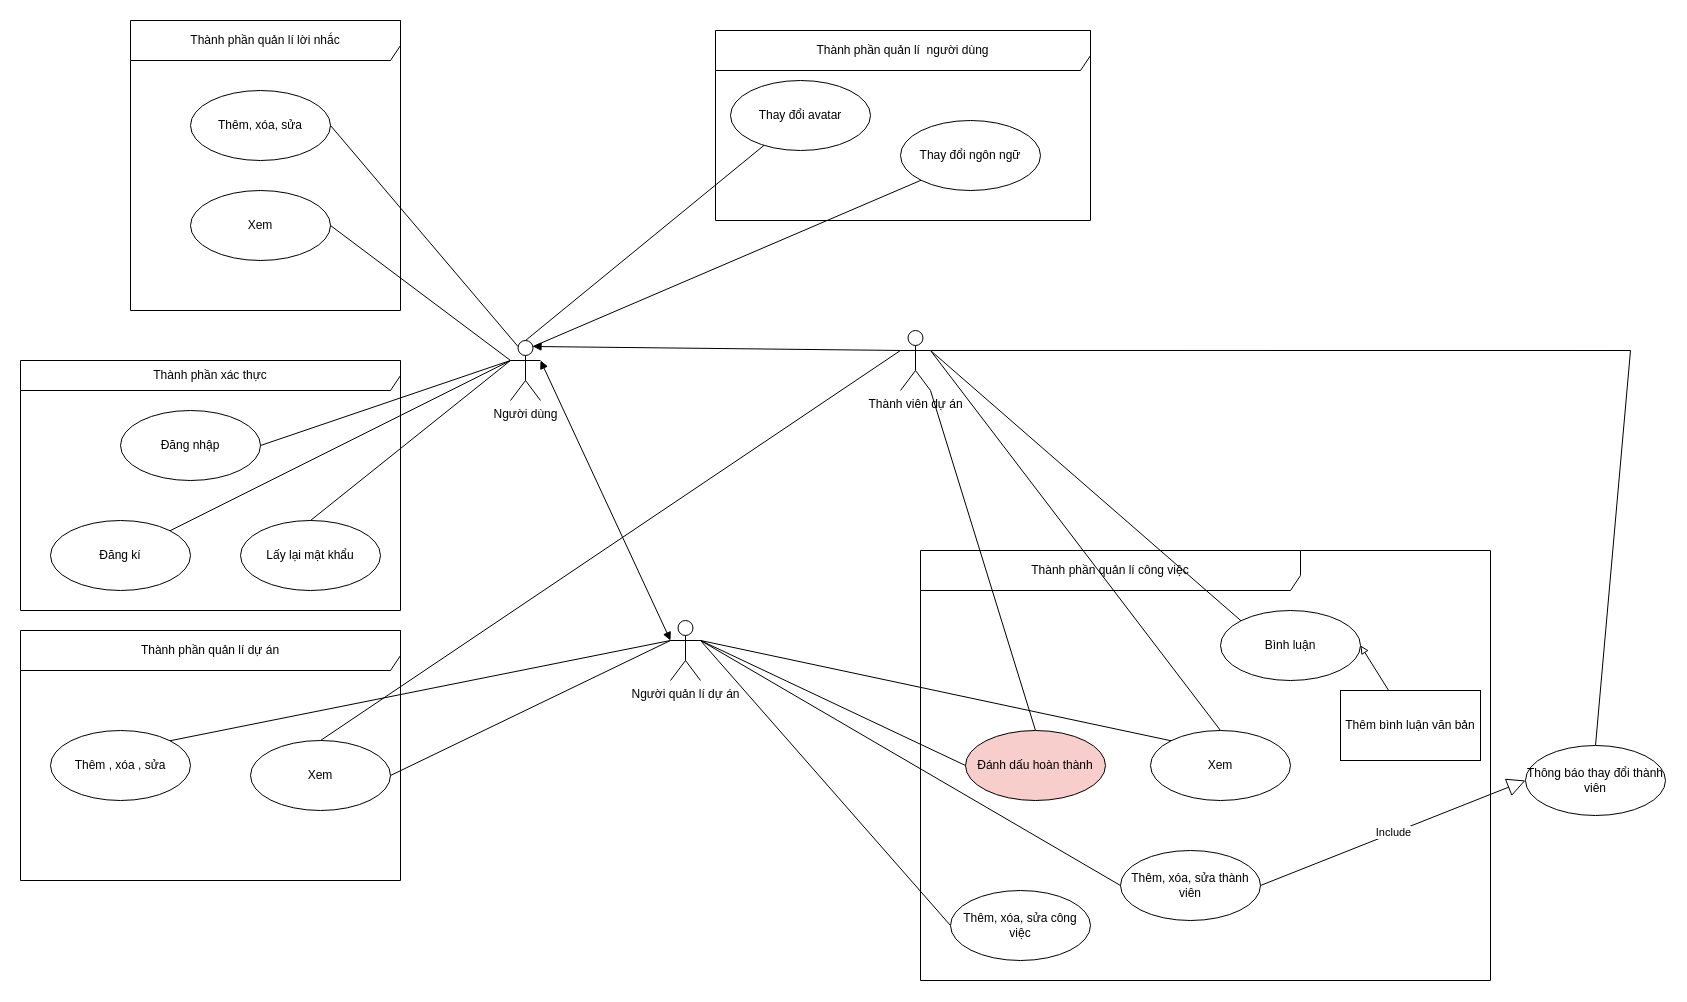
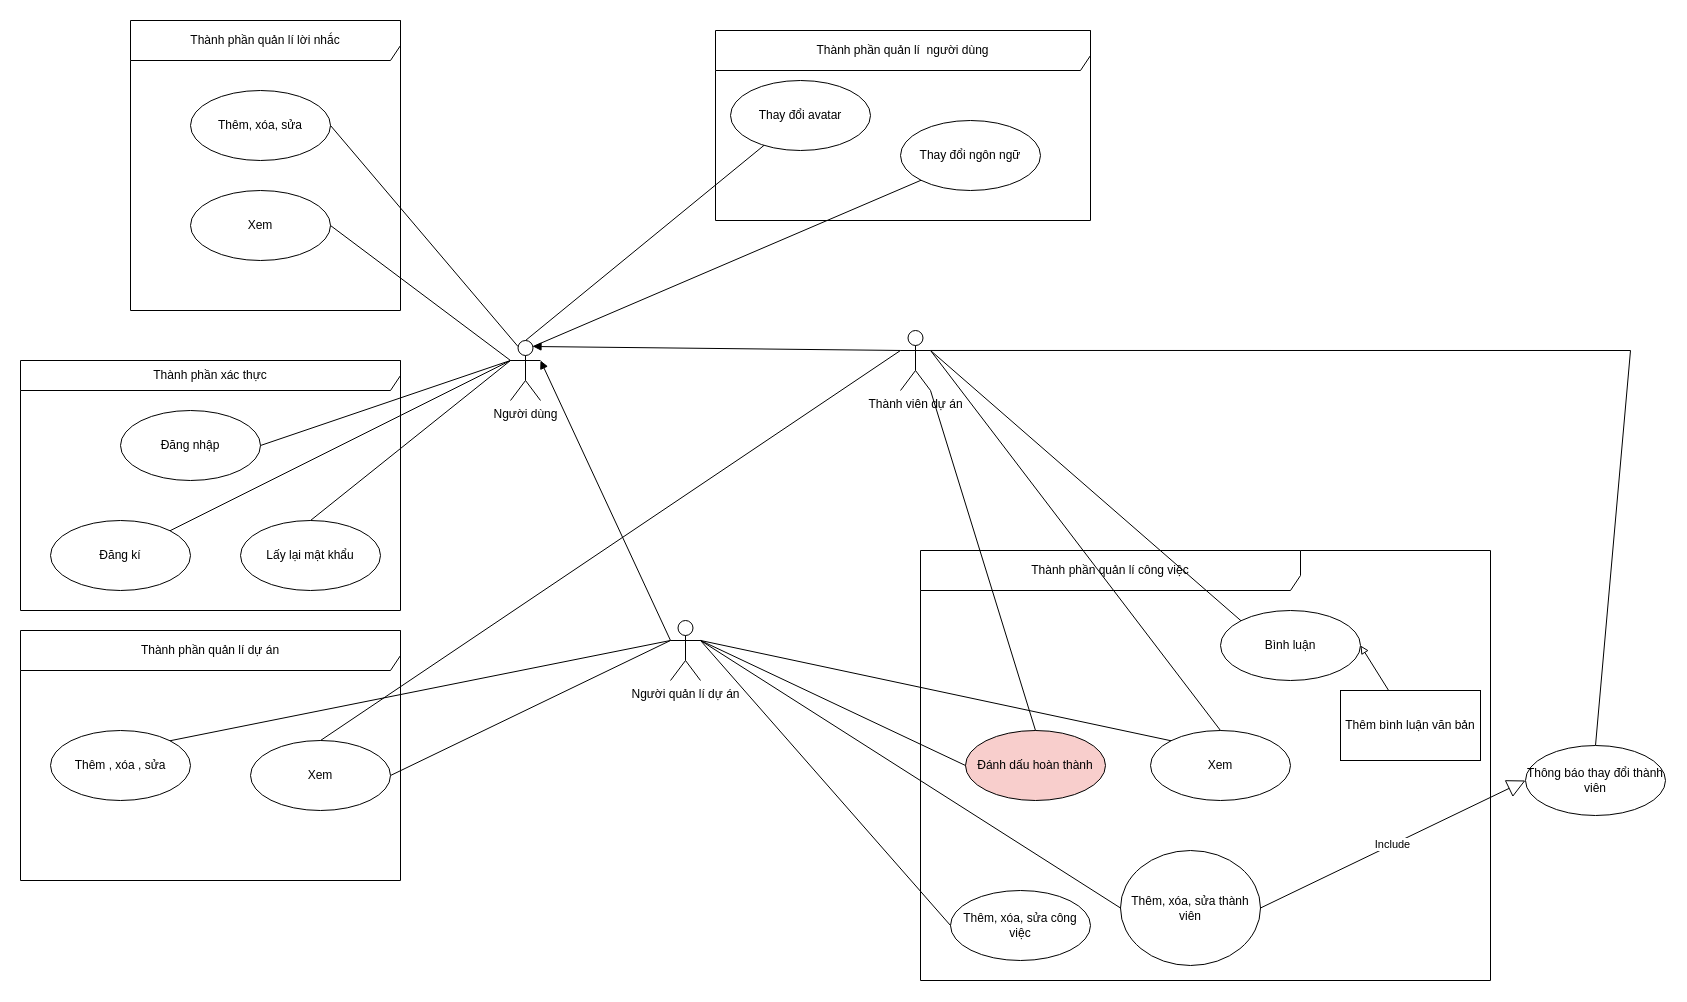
(666, 631) -> (668, 634)
(1191, 886) -> (1191, 908)
